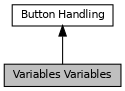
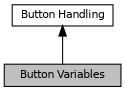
(63, 75) -> (63, 75)
